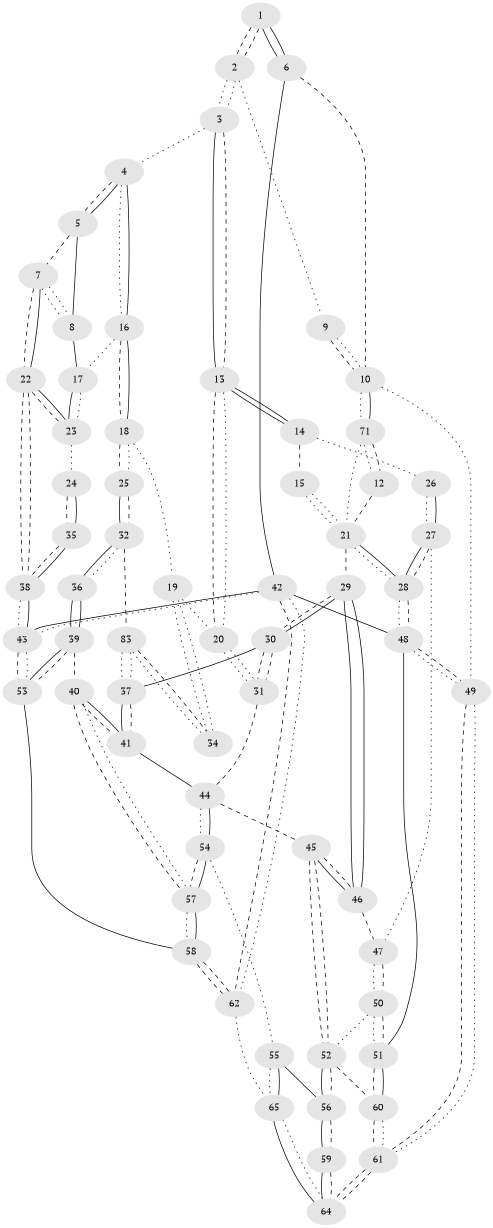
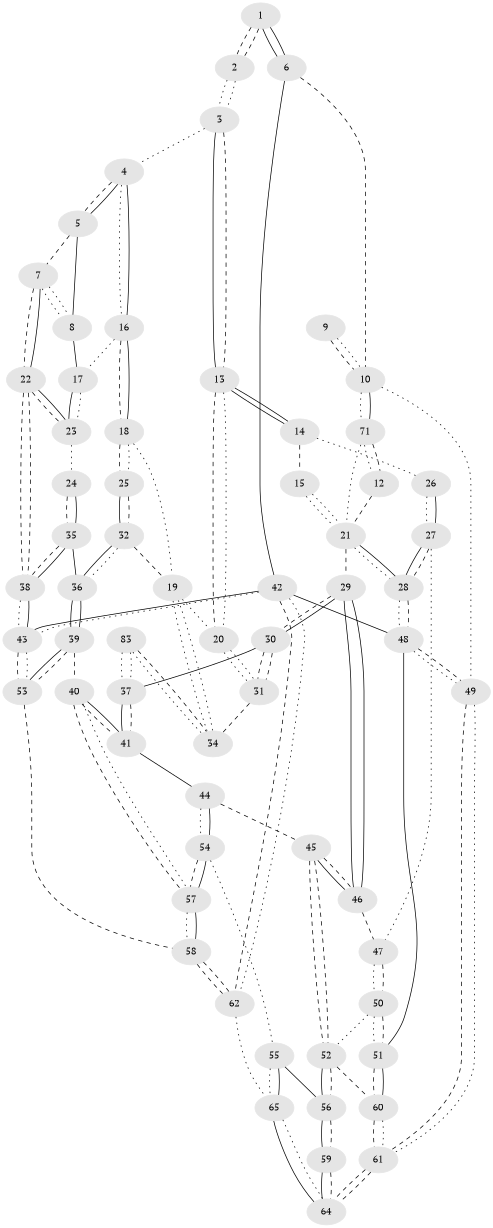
(280, 198) -> none
none -> (74, 562)
(125, 588) -> (148, 562)
(243, 748) -> (236, 718)
(36, 869) -> (36, 869)
